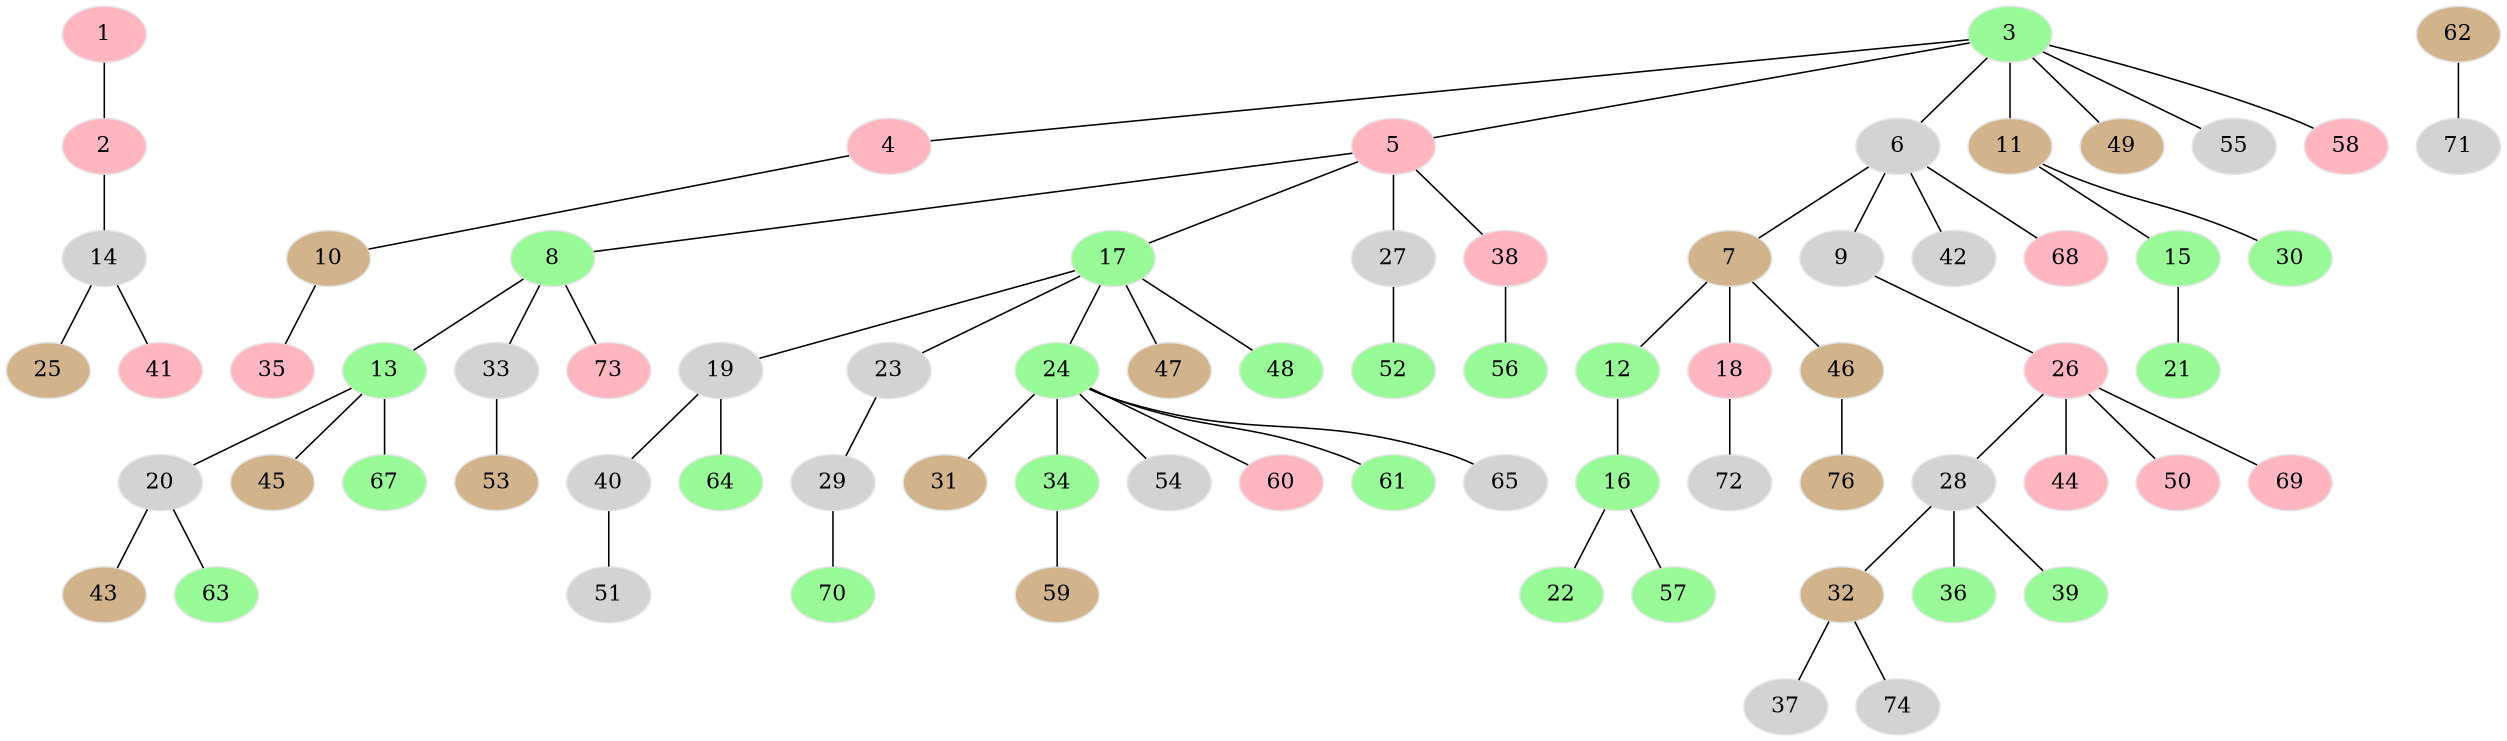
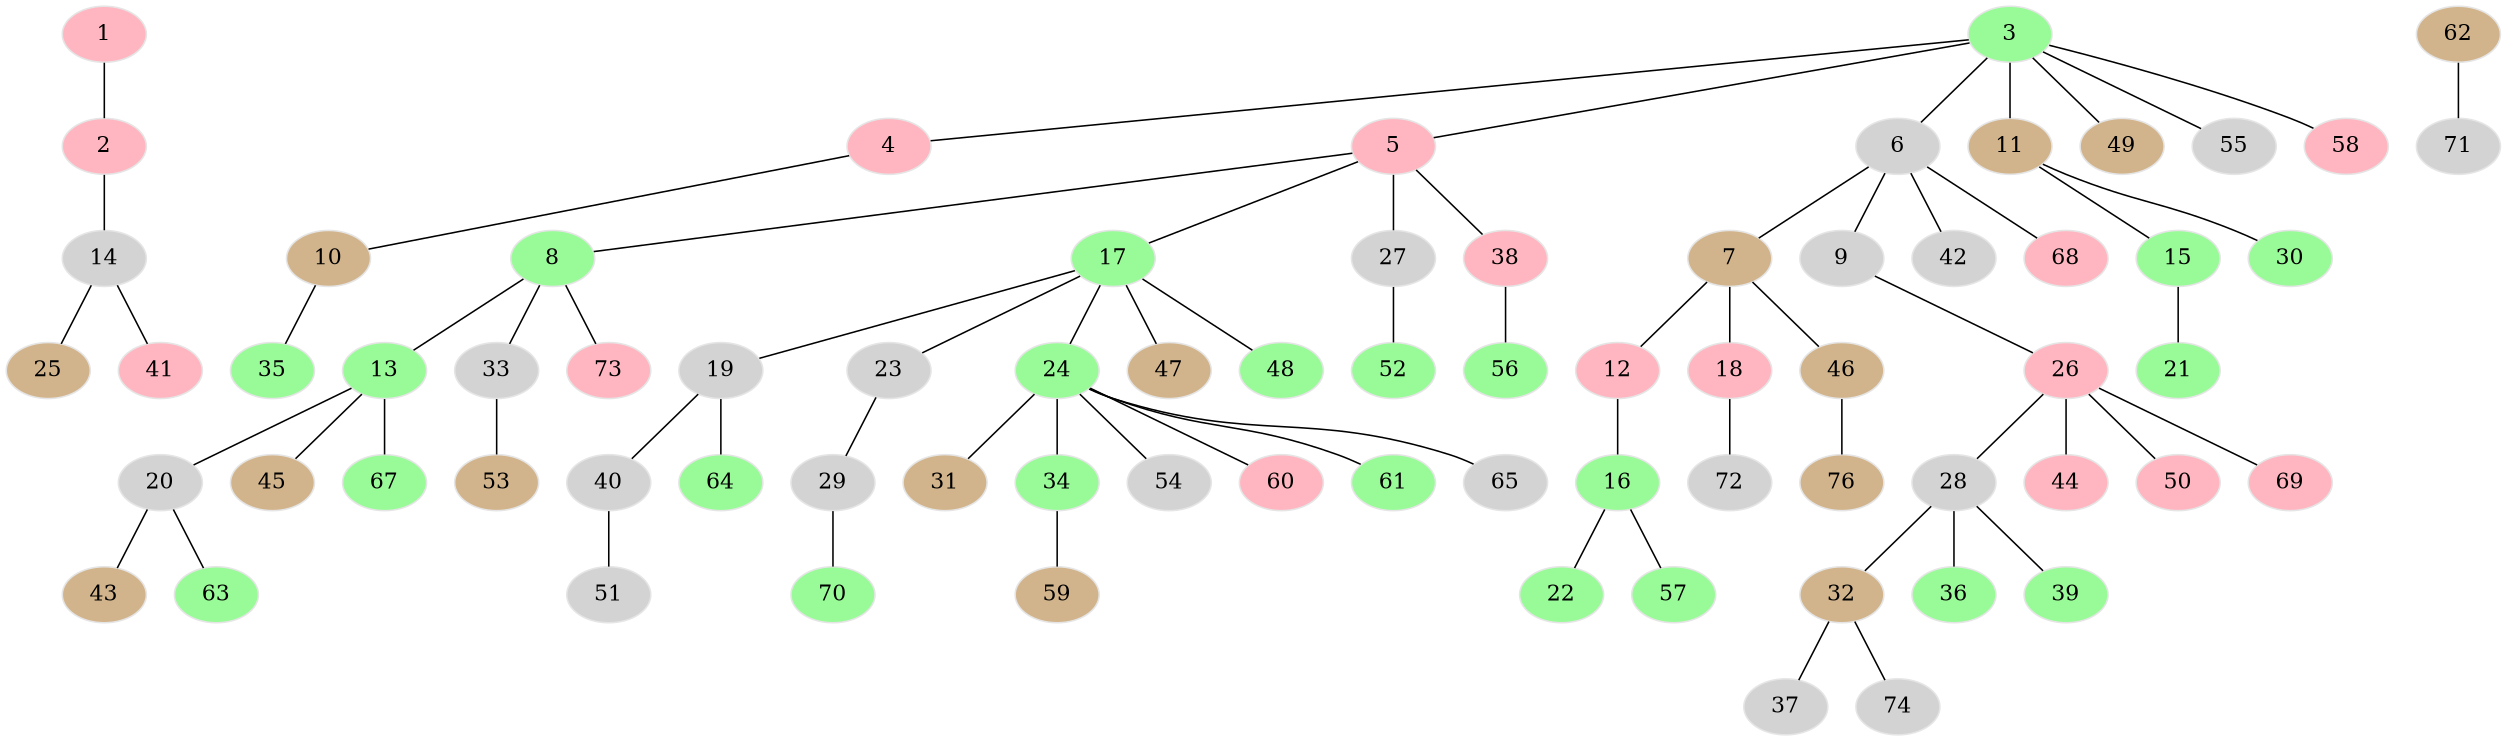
(272, 371) -> (272, 371)
(1618, 371) -> (1618, 371)
